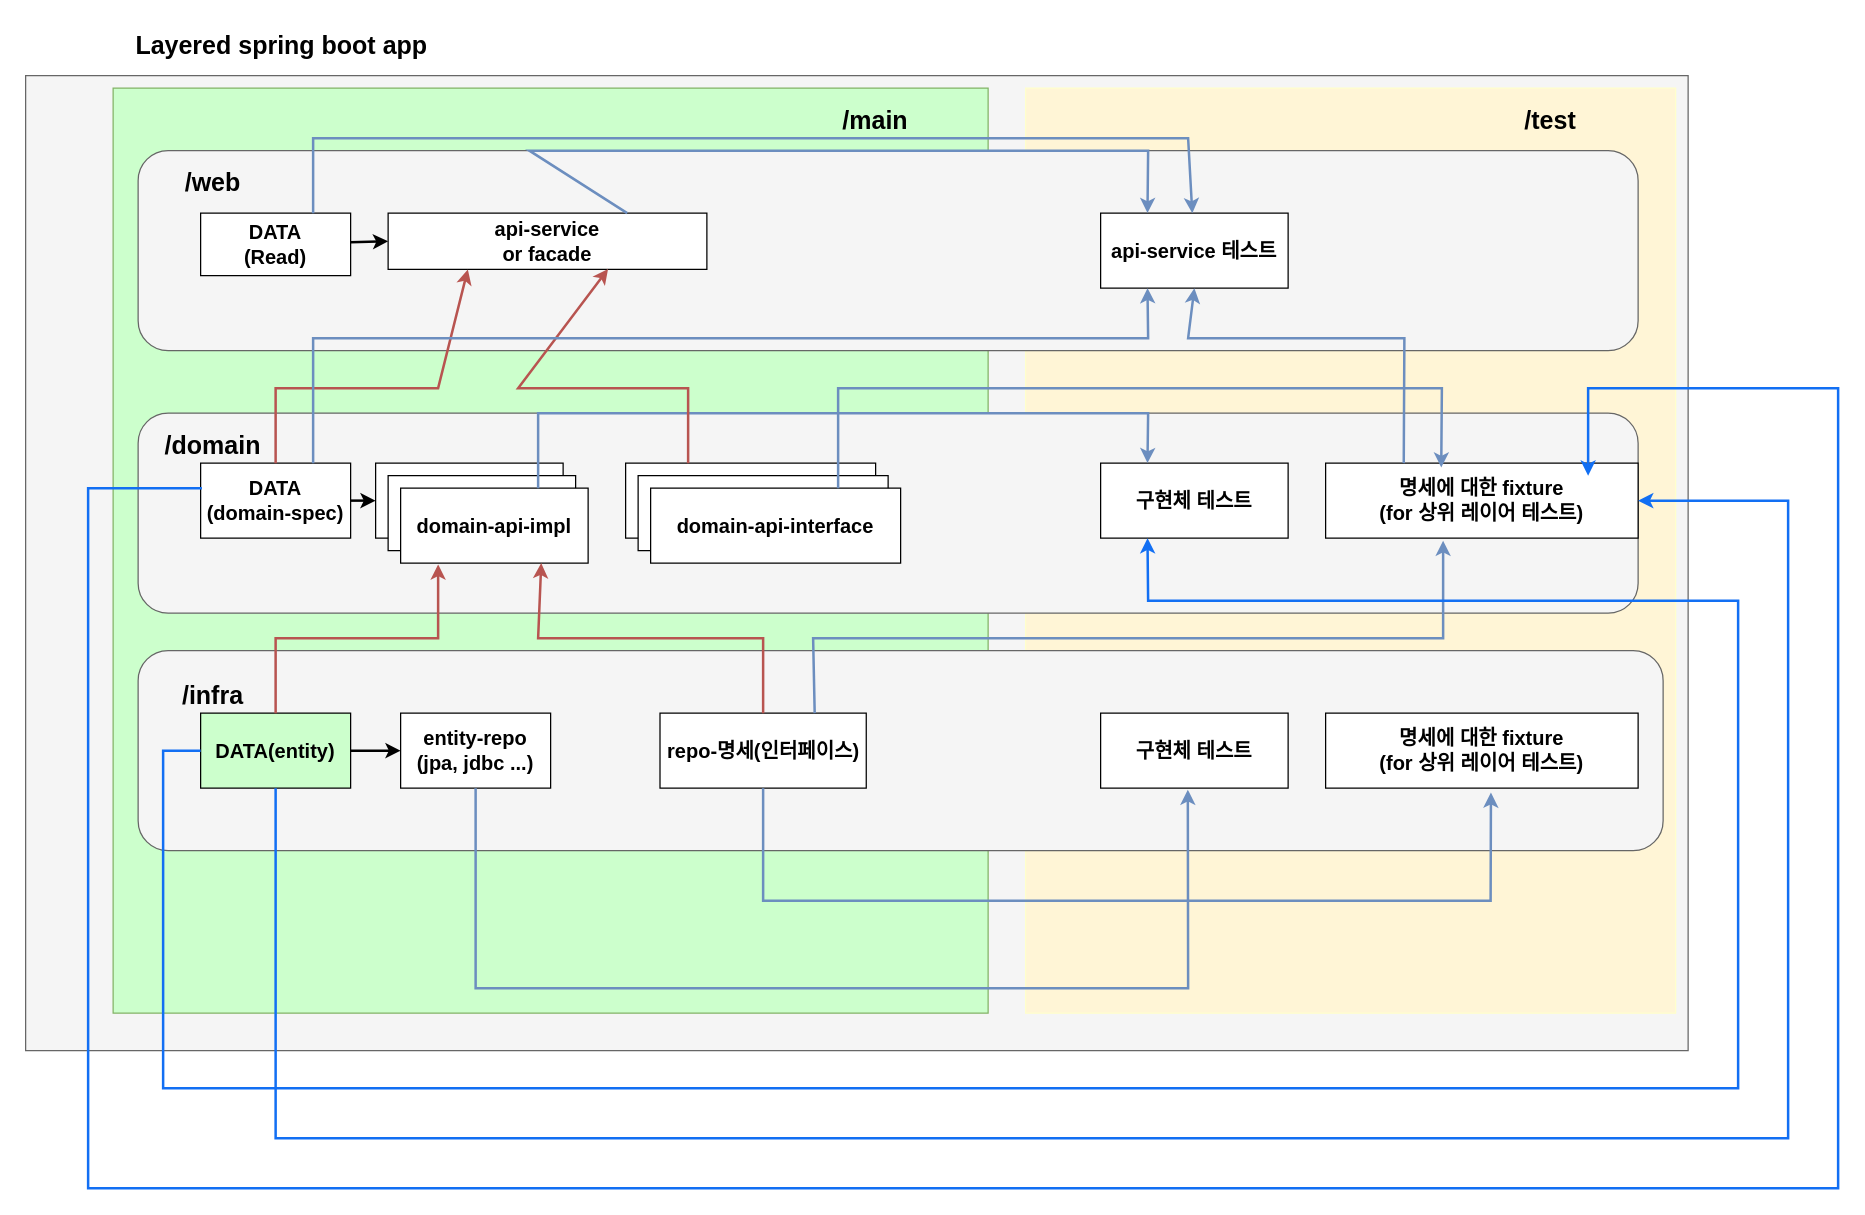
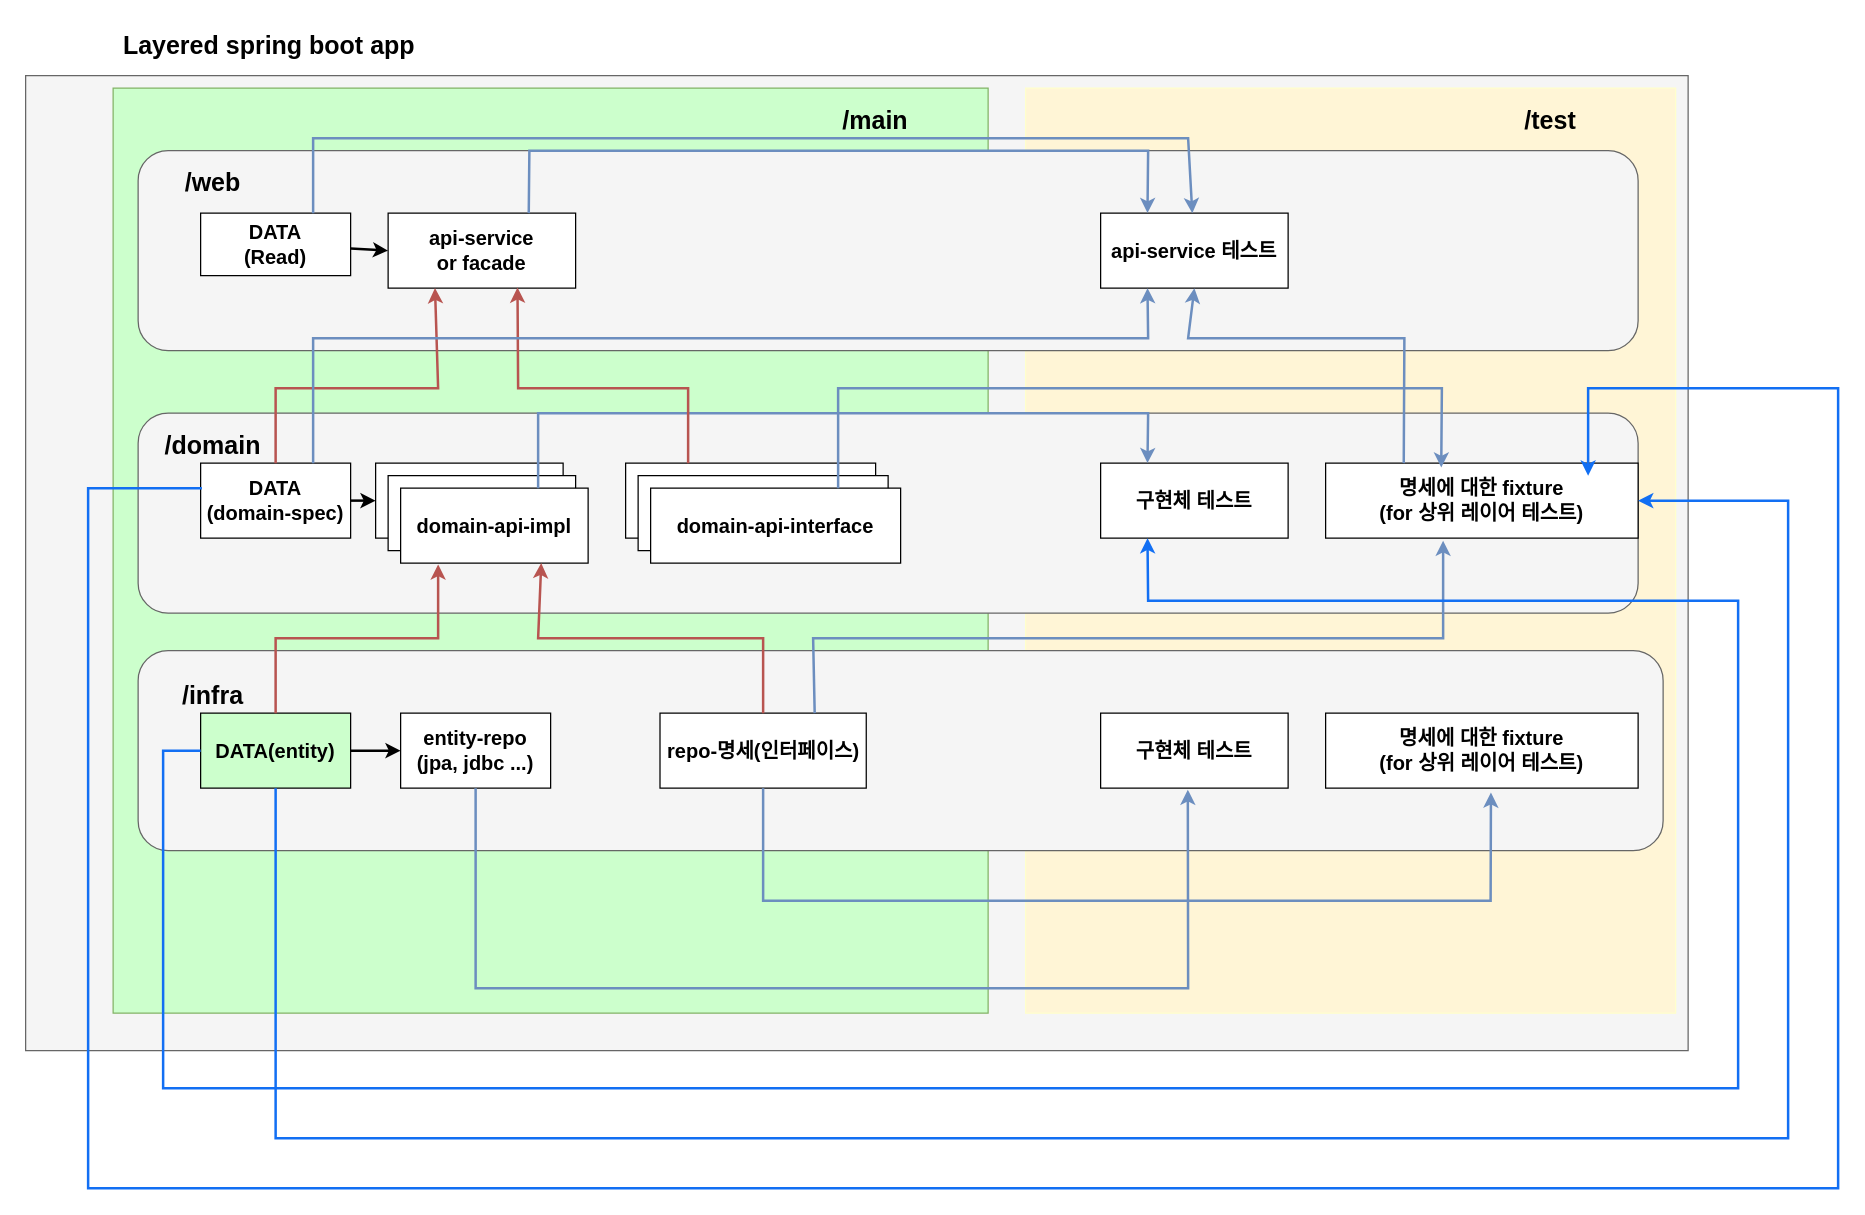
(282, 44) -> (269, 44)
(548, 241) -> (482, 251)
